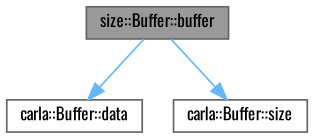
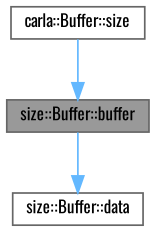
(193, 63) -> (78, 61)
(74, 116) -> (78, 209)
